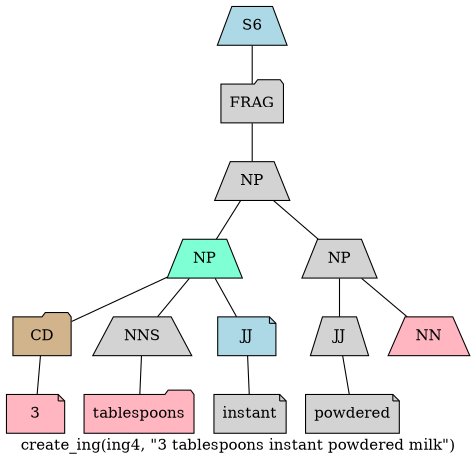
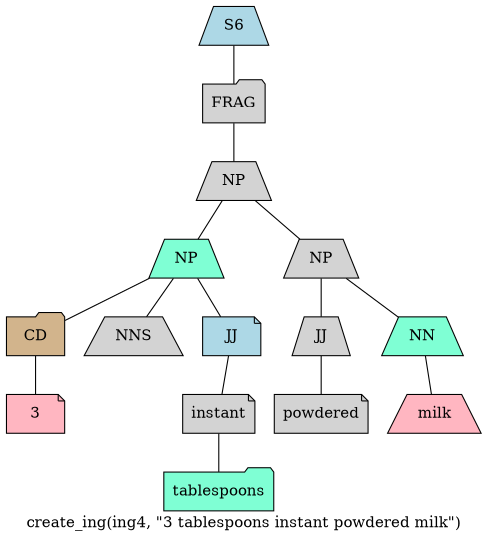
(429, 336) -> (422, 336)
(141, 375) -> (219, 453)
(139, 414) -> (219, 491)
none -> (434, 414)
